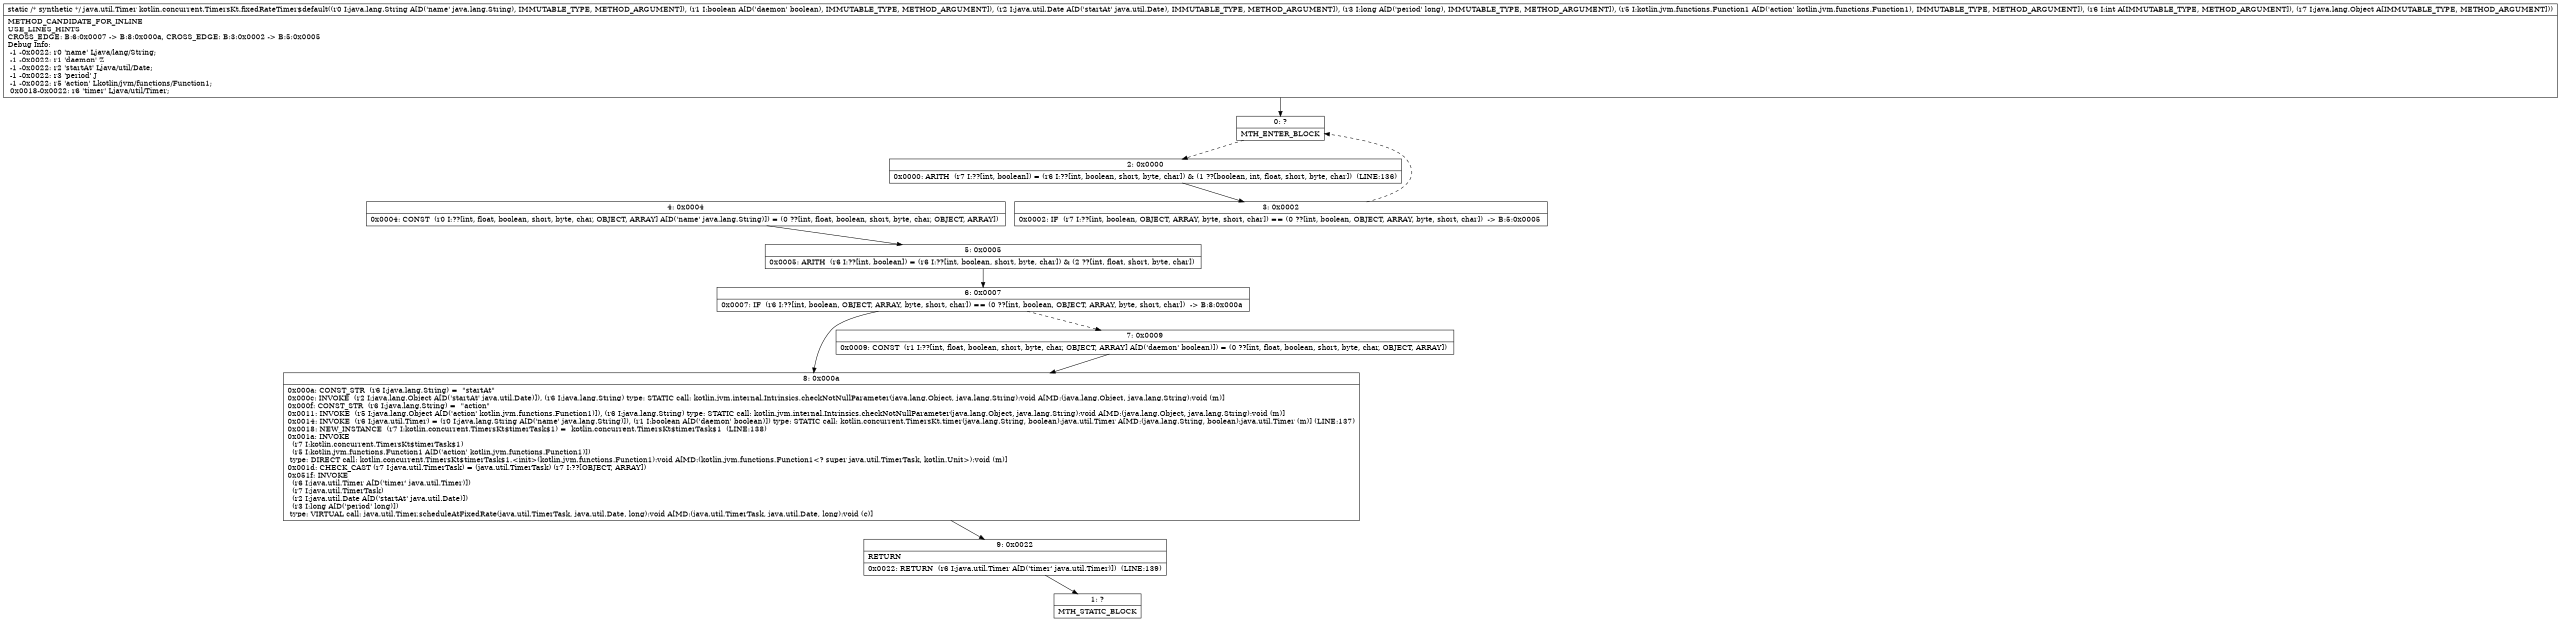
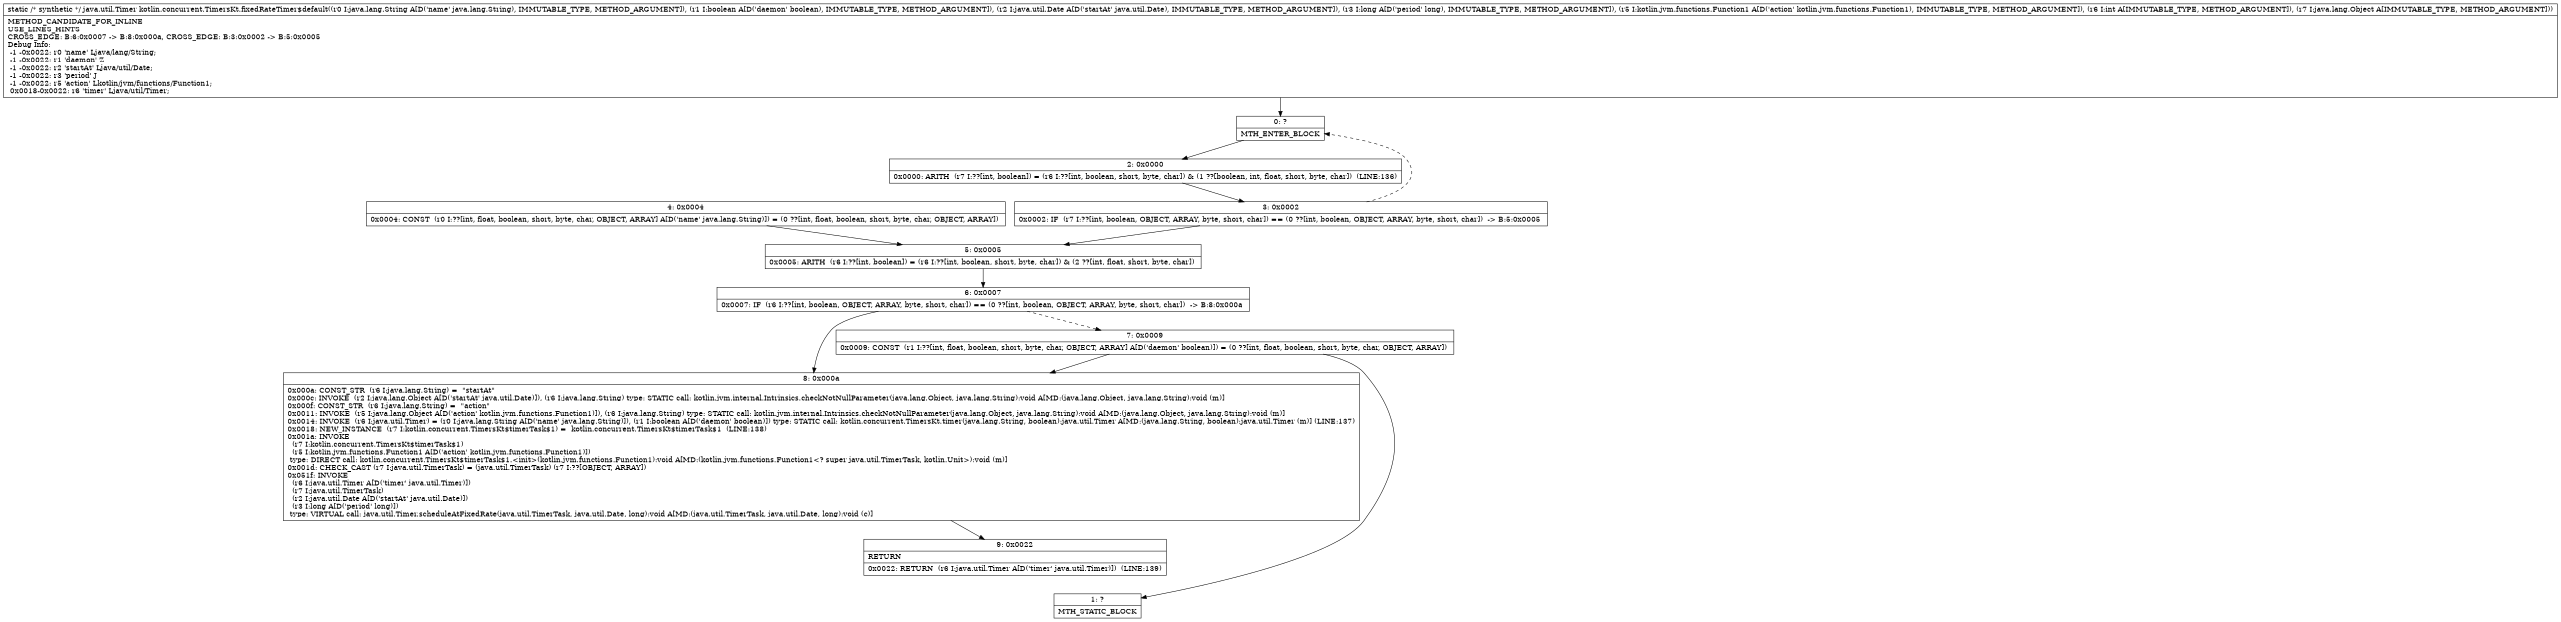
(1215, 149) -> (1215, 149)
none -> (1135, 235)
(1059, 583) -> (1355, 529)
